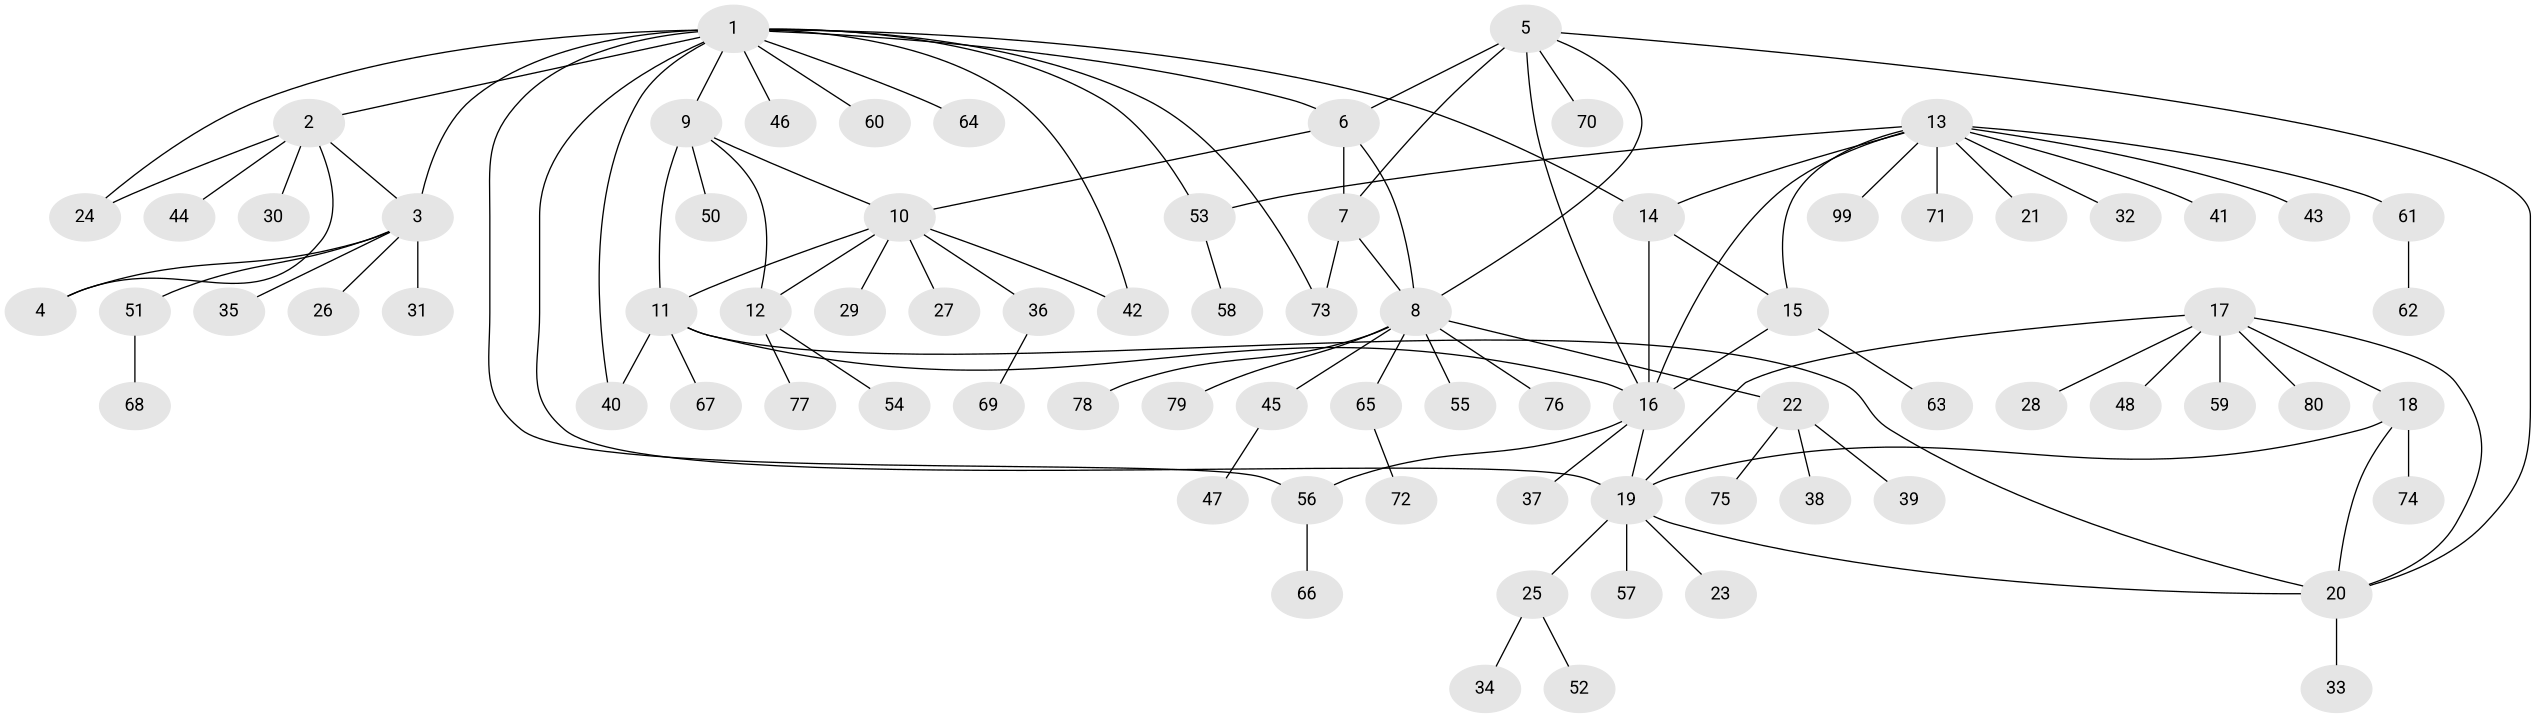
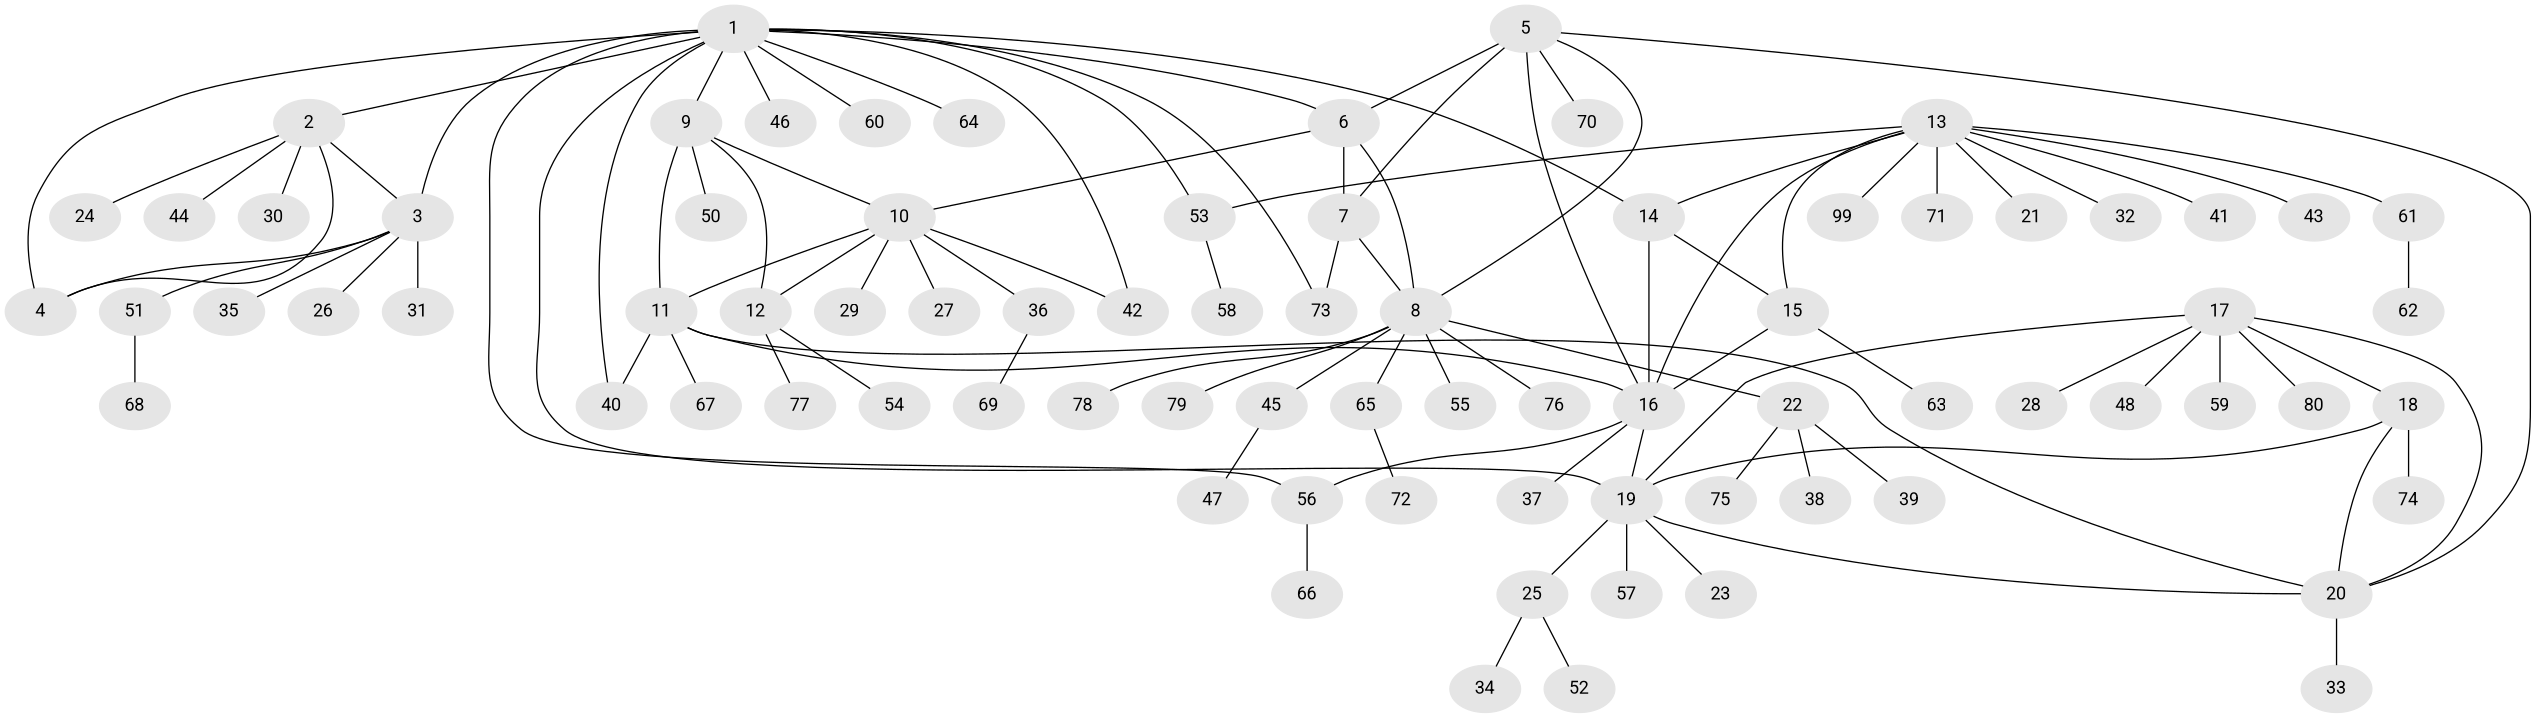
(386, 64) -> (301, 71)
